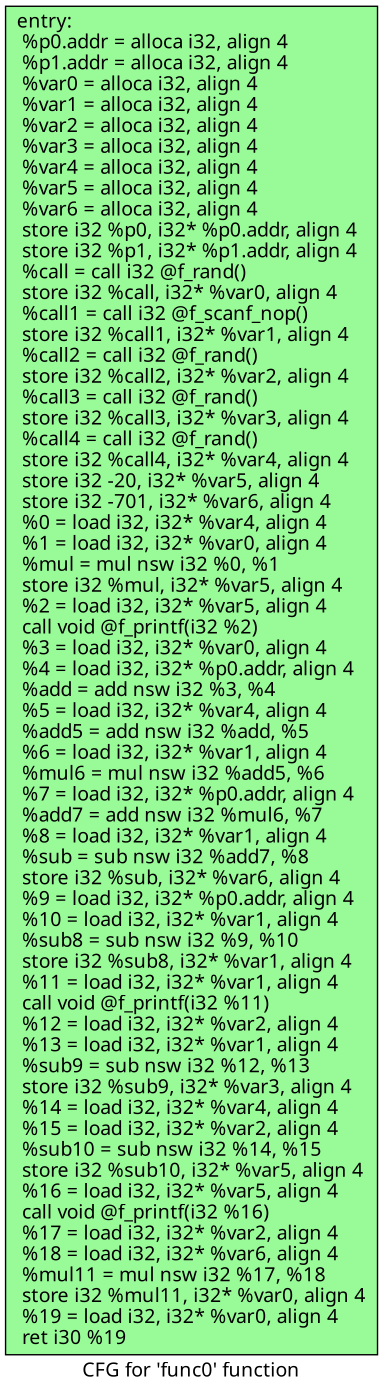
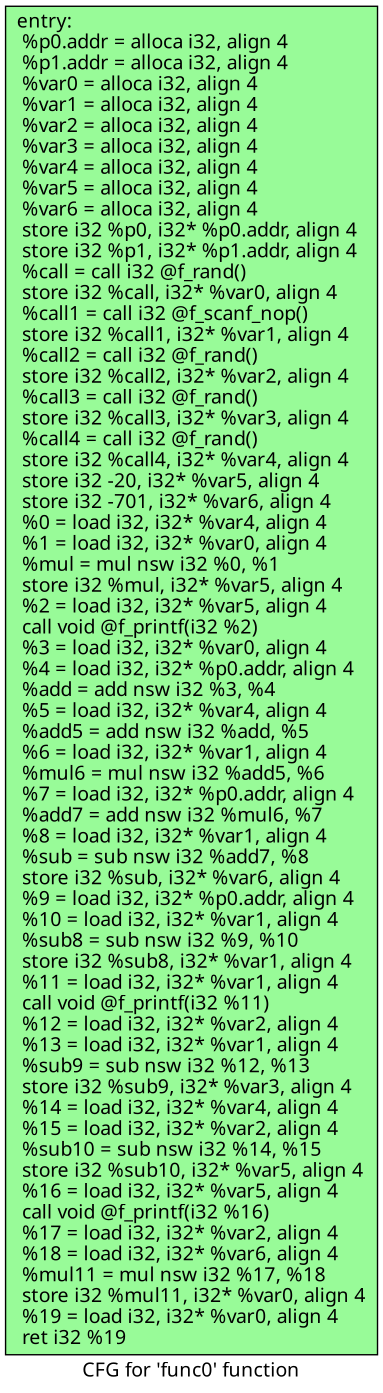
(72, 1338) -> (72, 1338)
